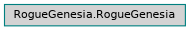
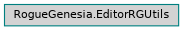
(95, 15) -> (92, 15)
